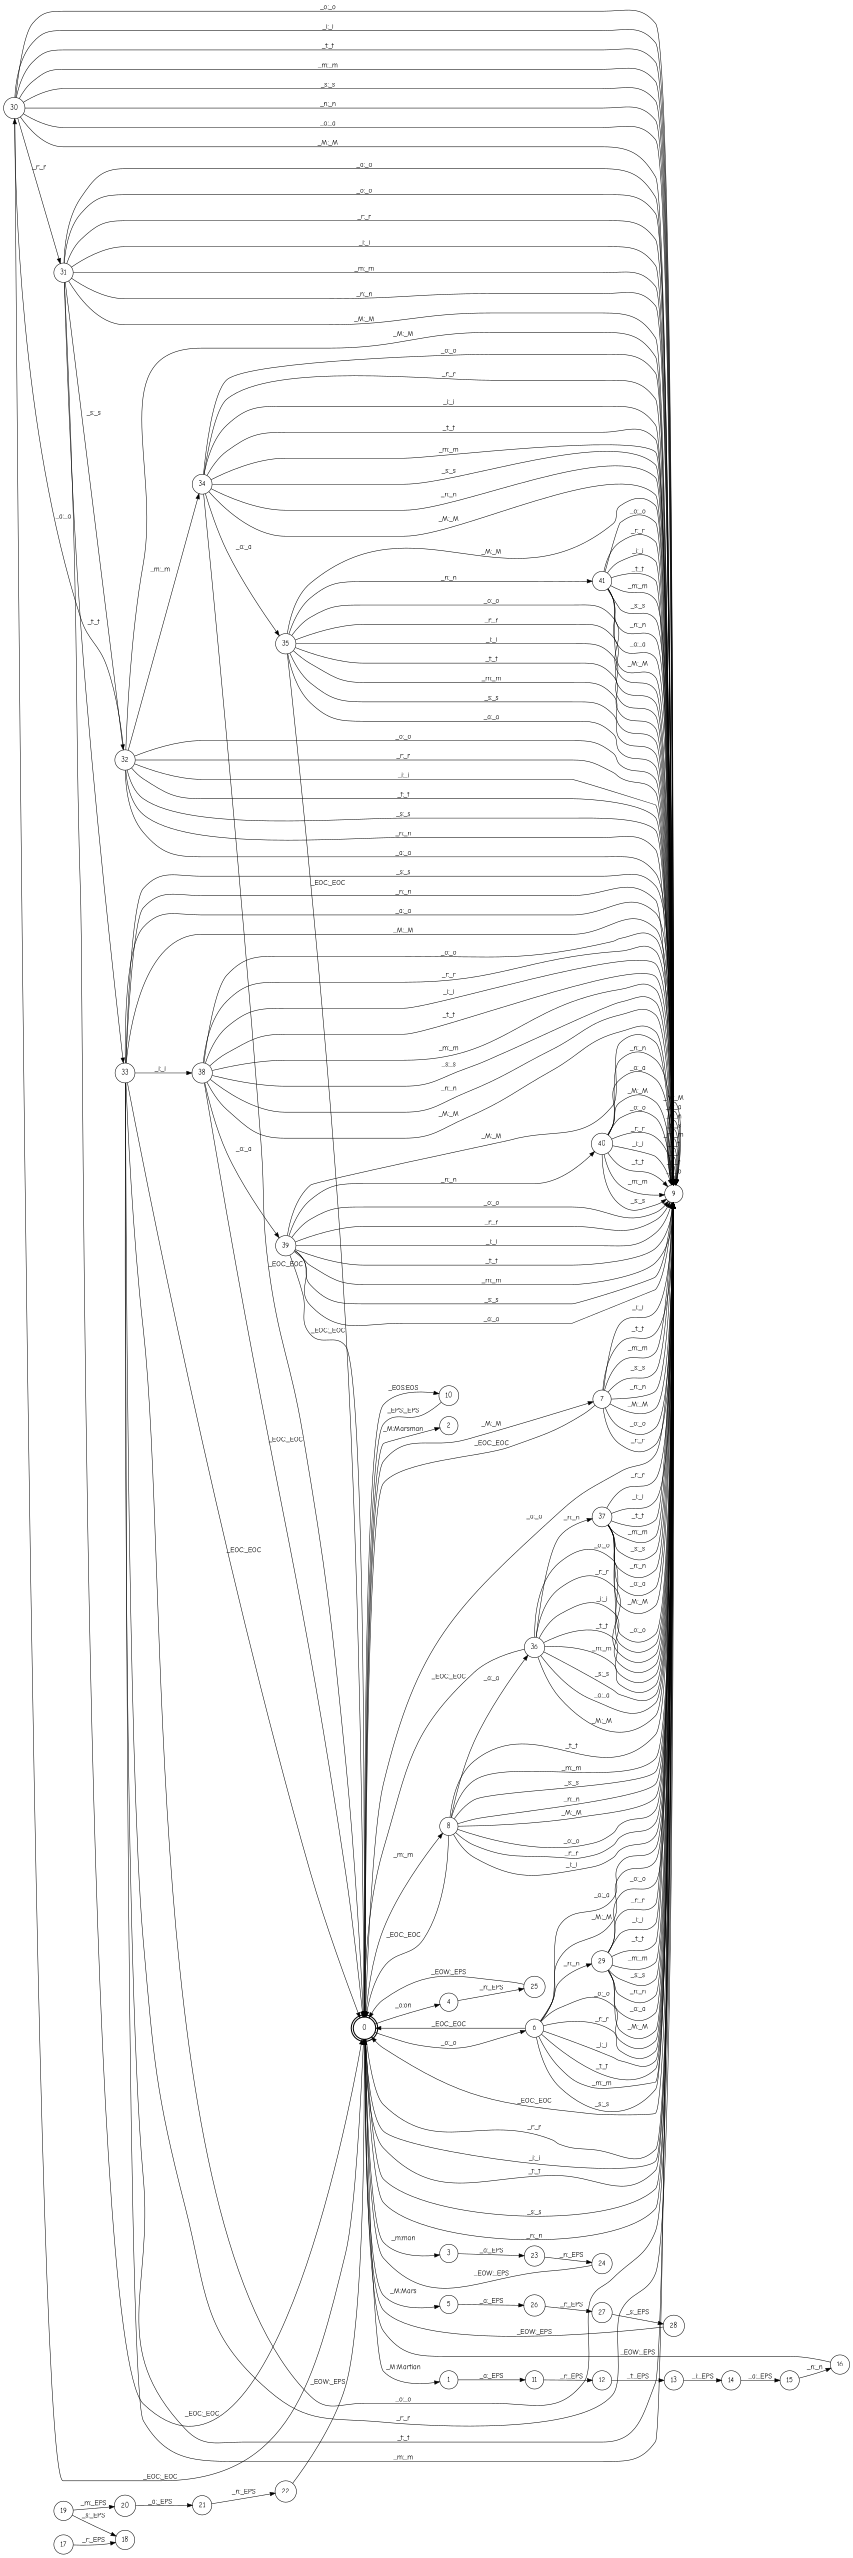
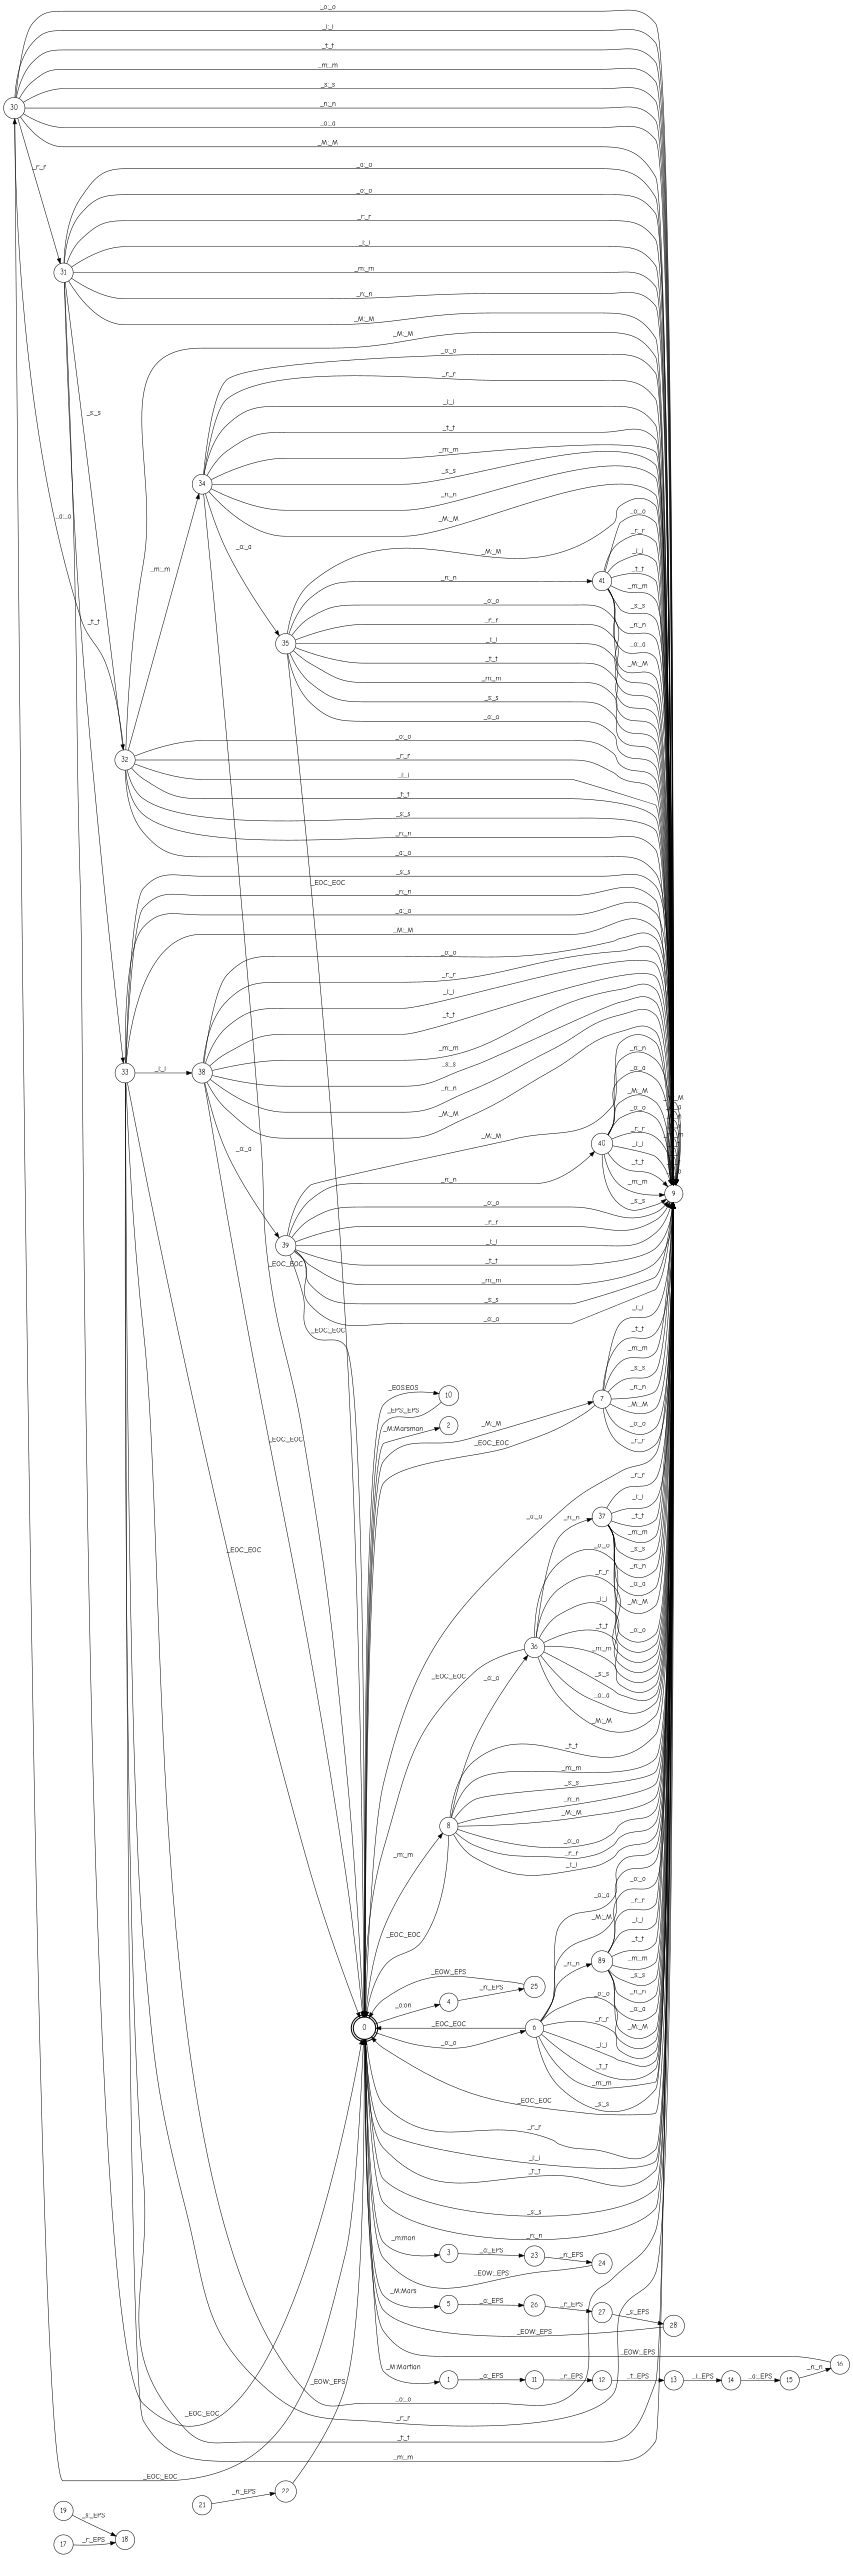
(602, 1961) -> (602, 1961)
(125, 2506) -> none
